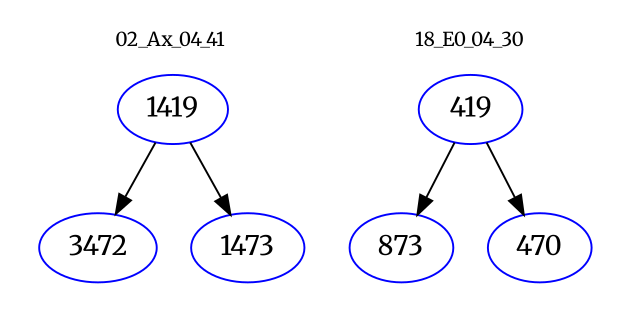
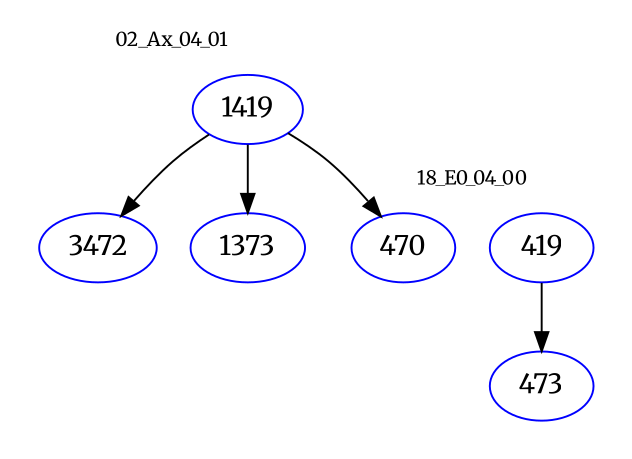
(171, 41) -> (172, 41)
(471, 41) -> (473, 180)
(501, 170) -> (348, 180)
(248, 248) -> (248, 248)
(401, 248) -> (542, 386)
